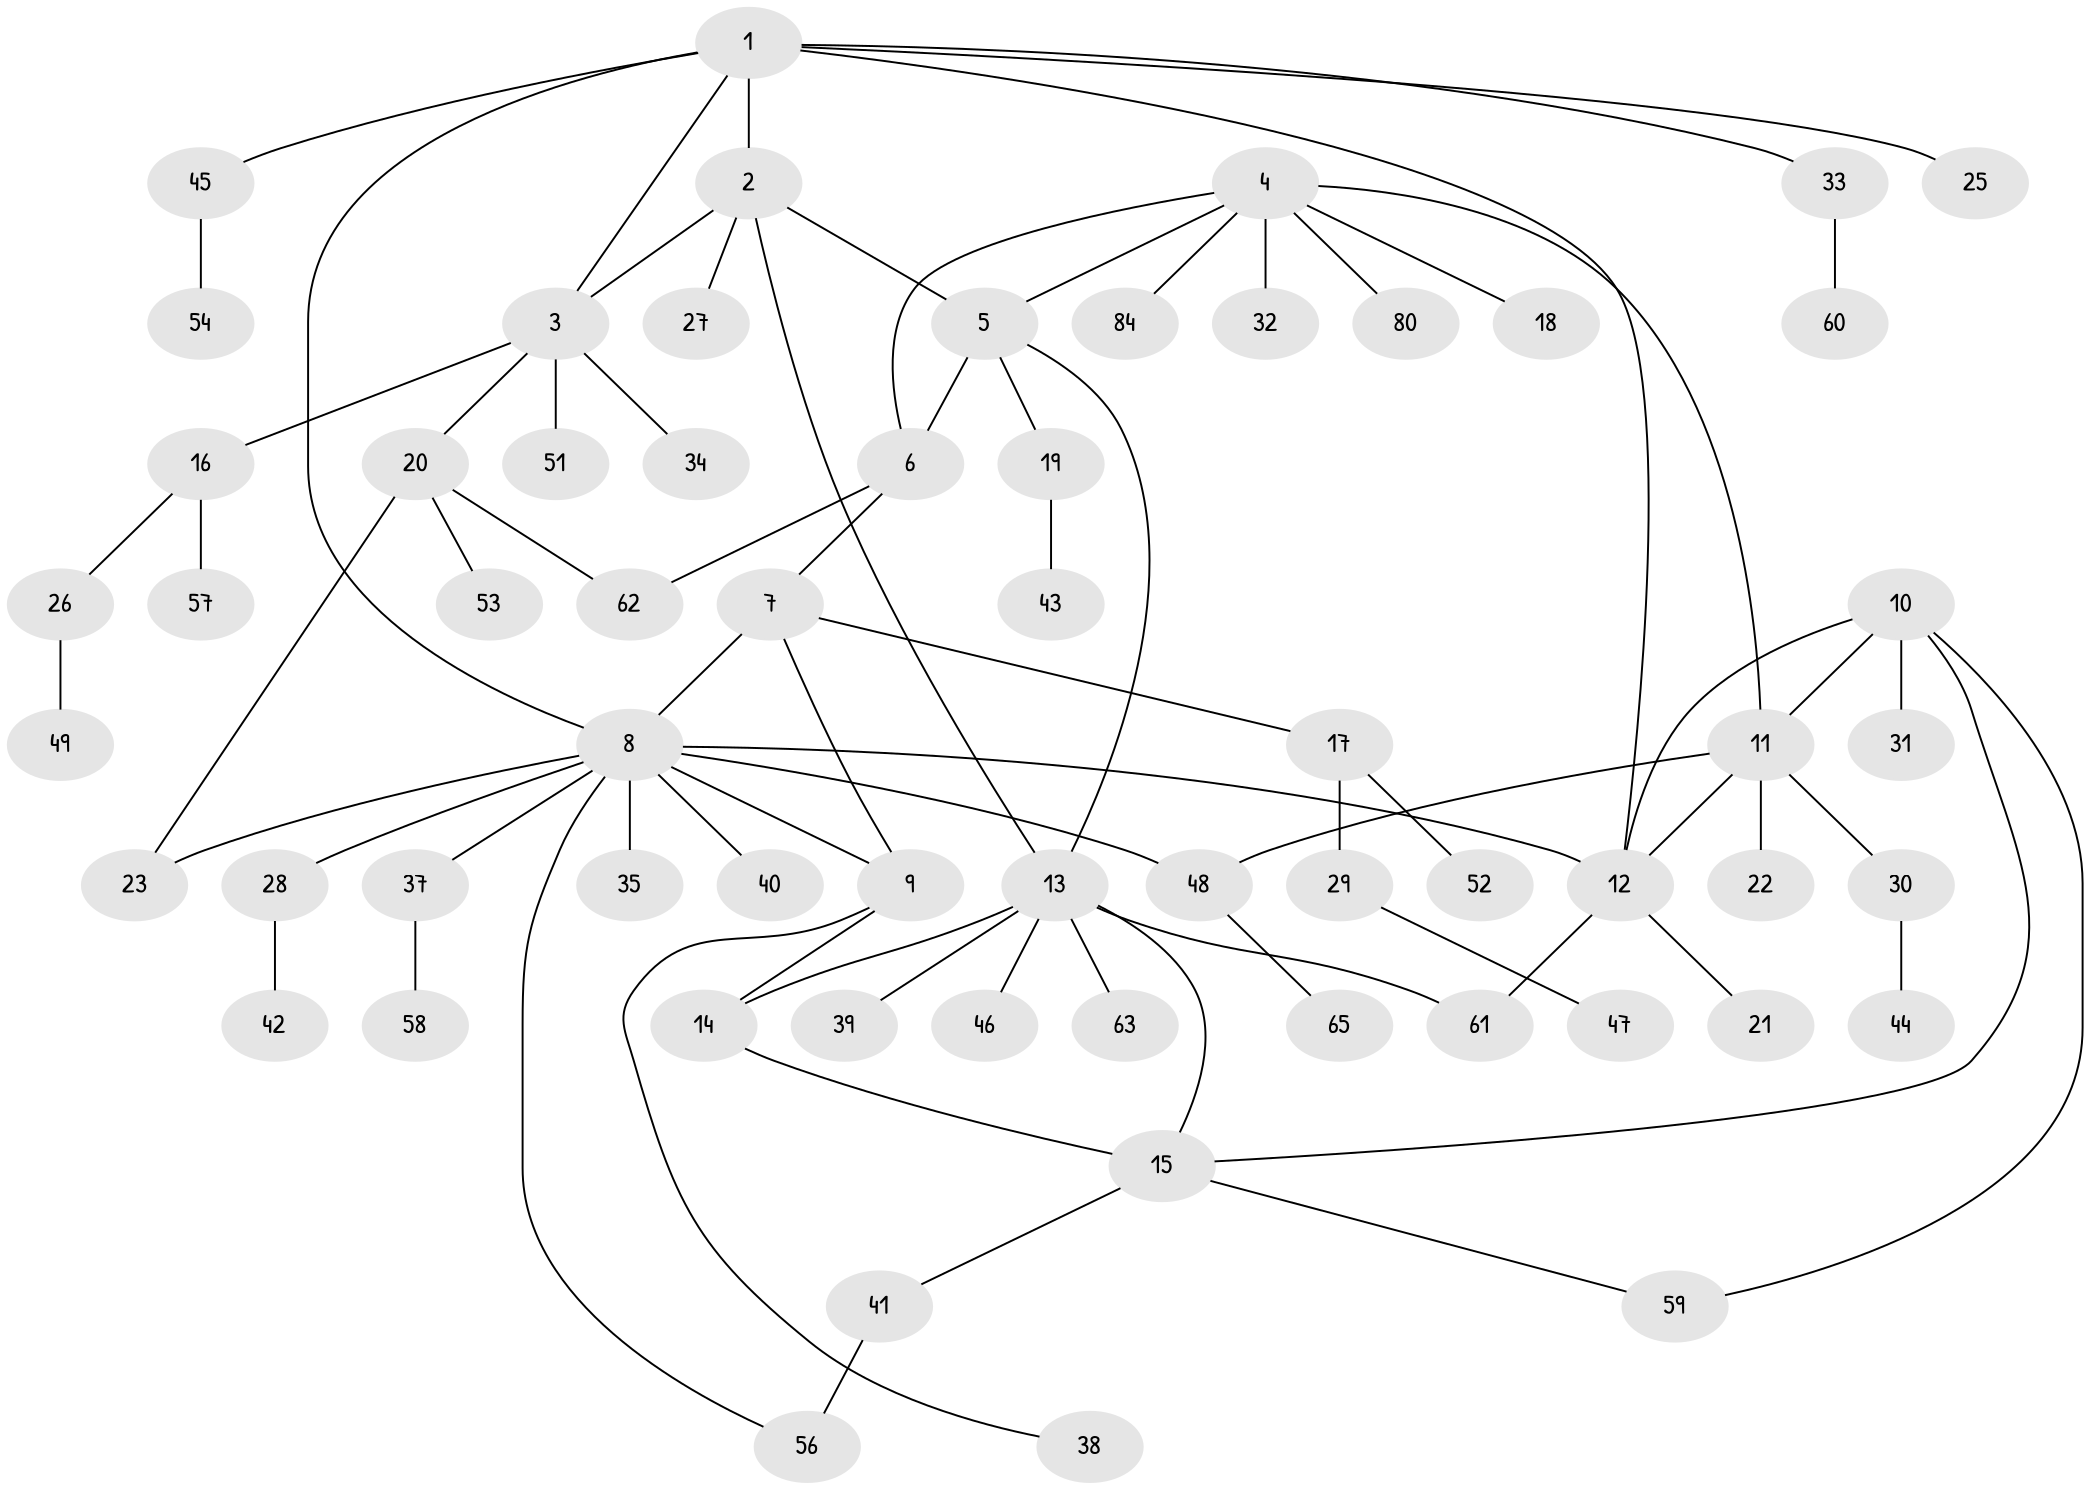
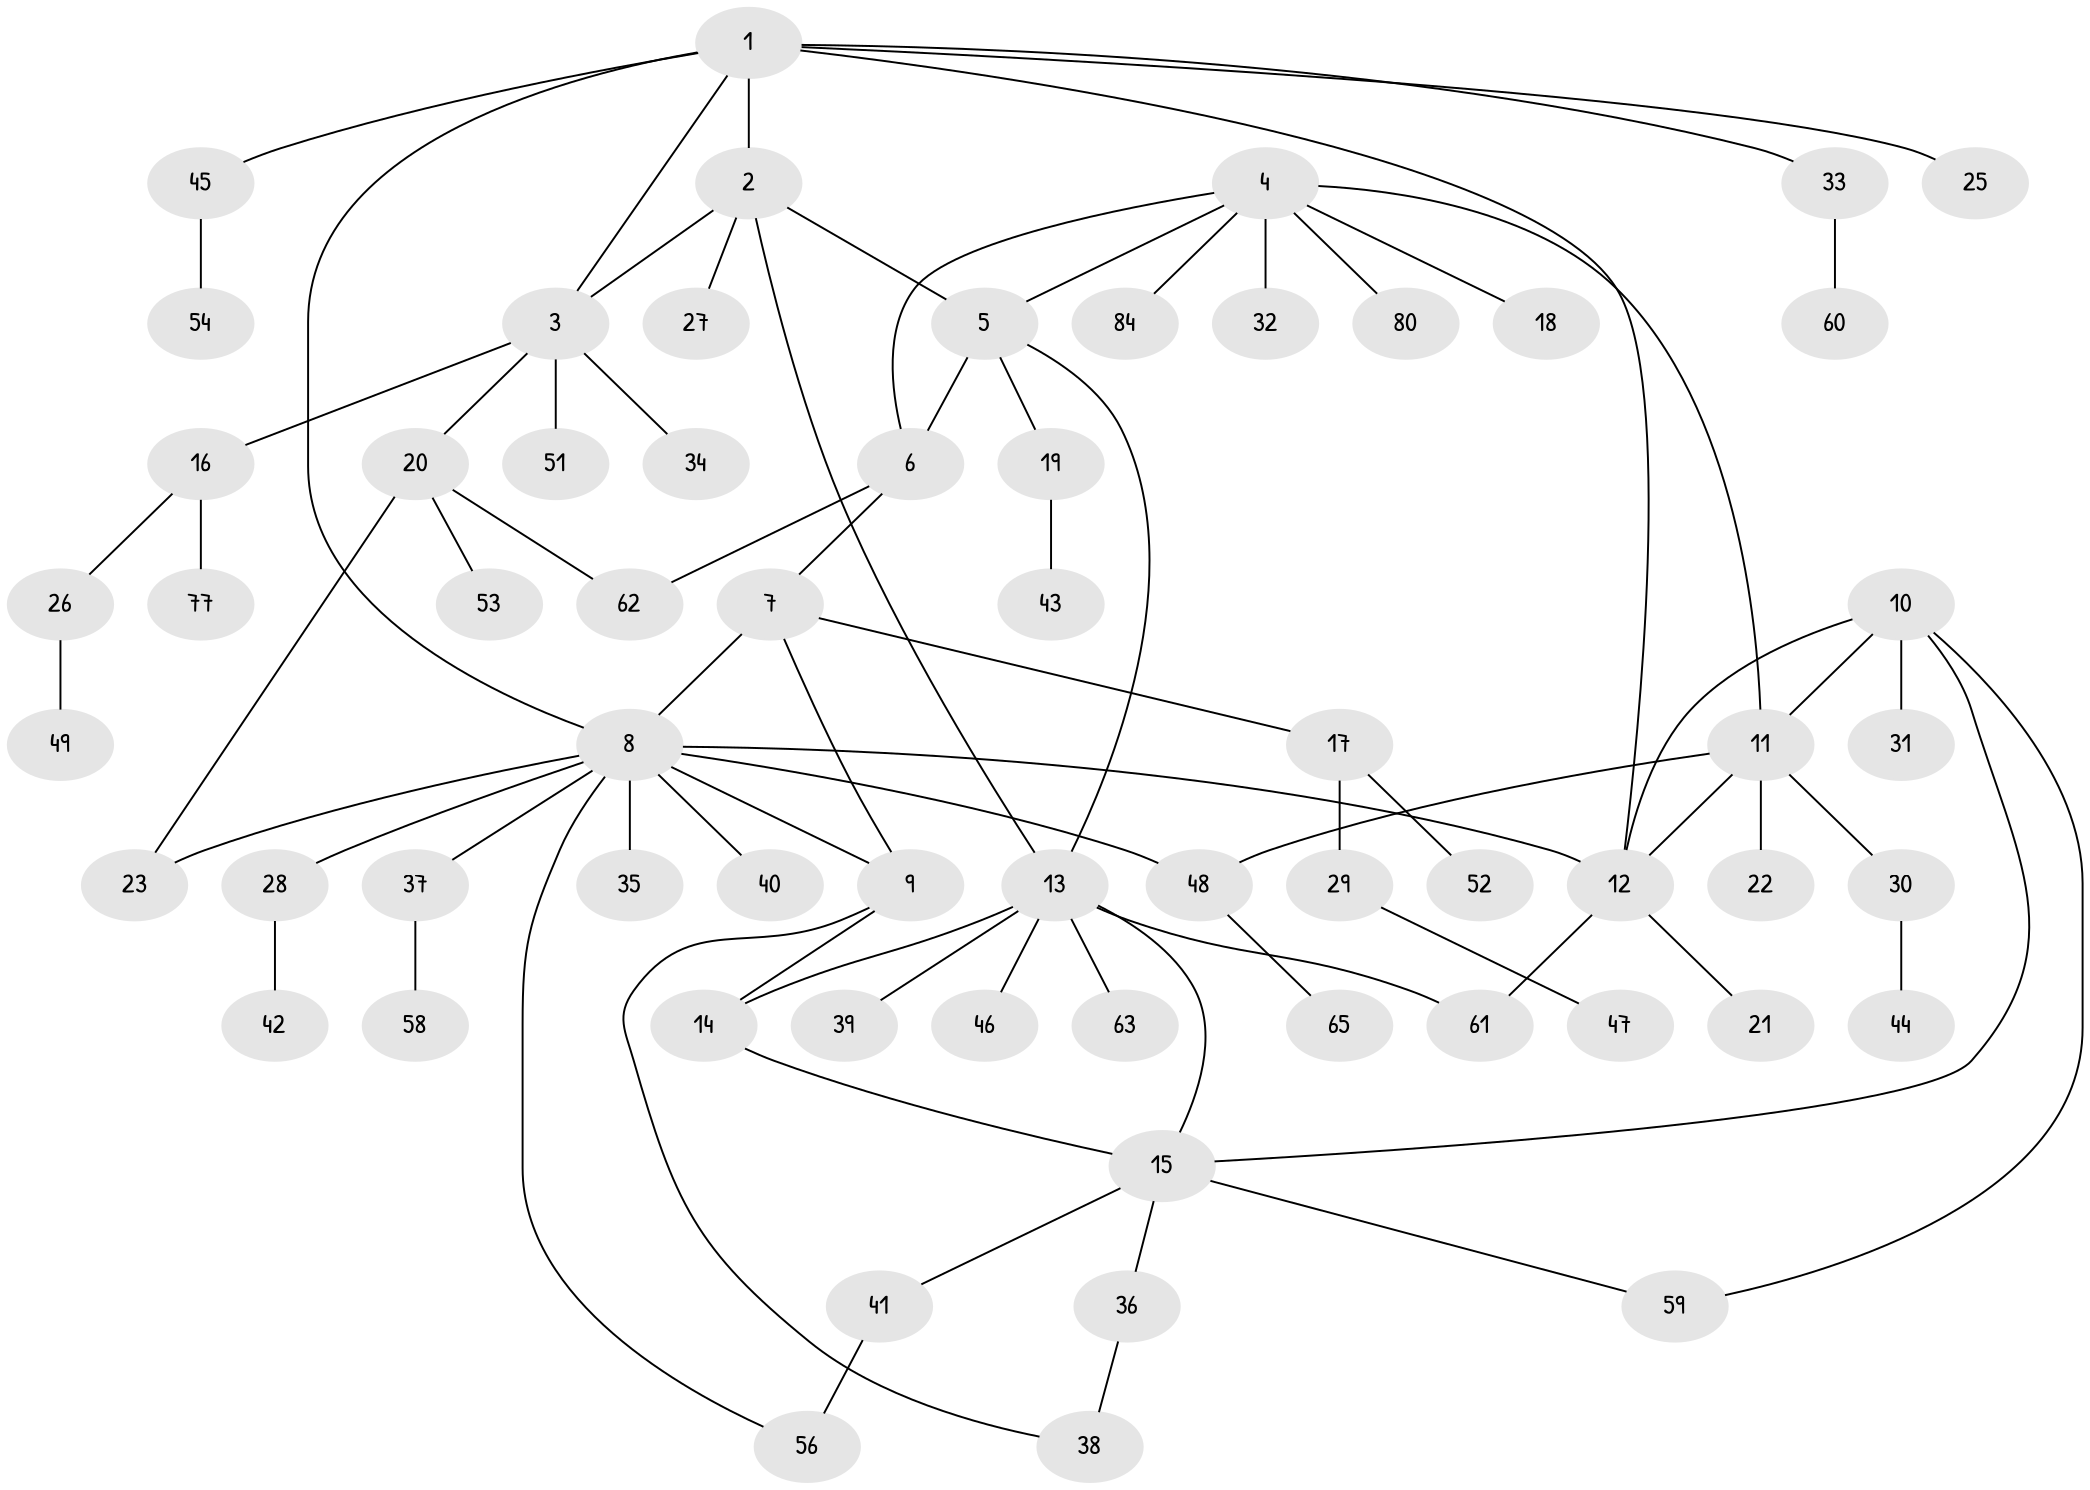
(201, 604) -> (201, 604)
none -> (1127, 1307)
